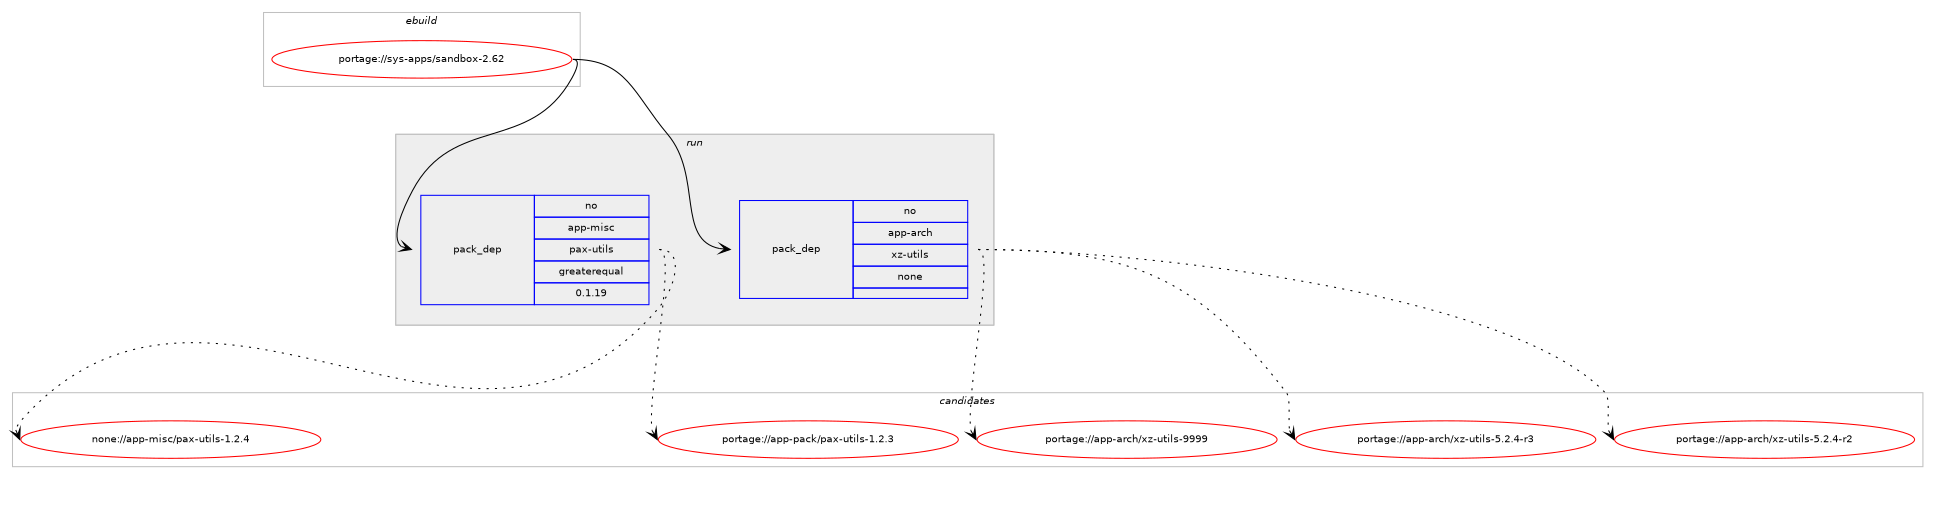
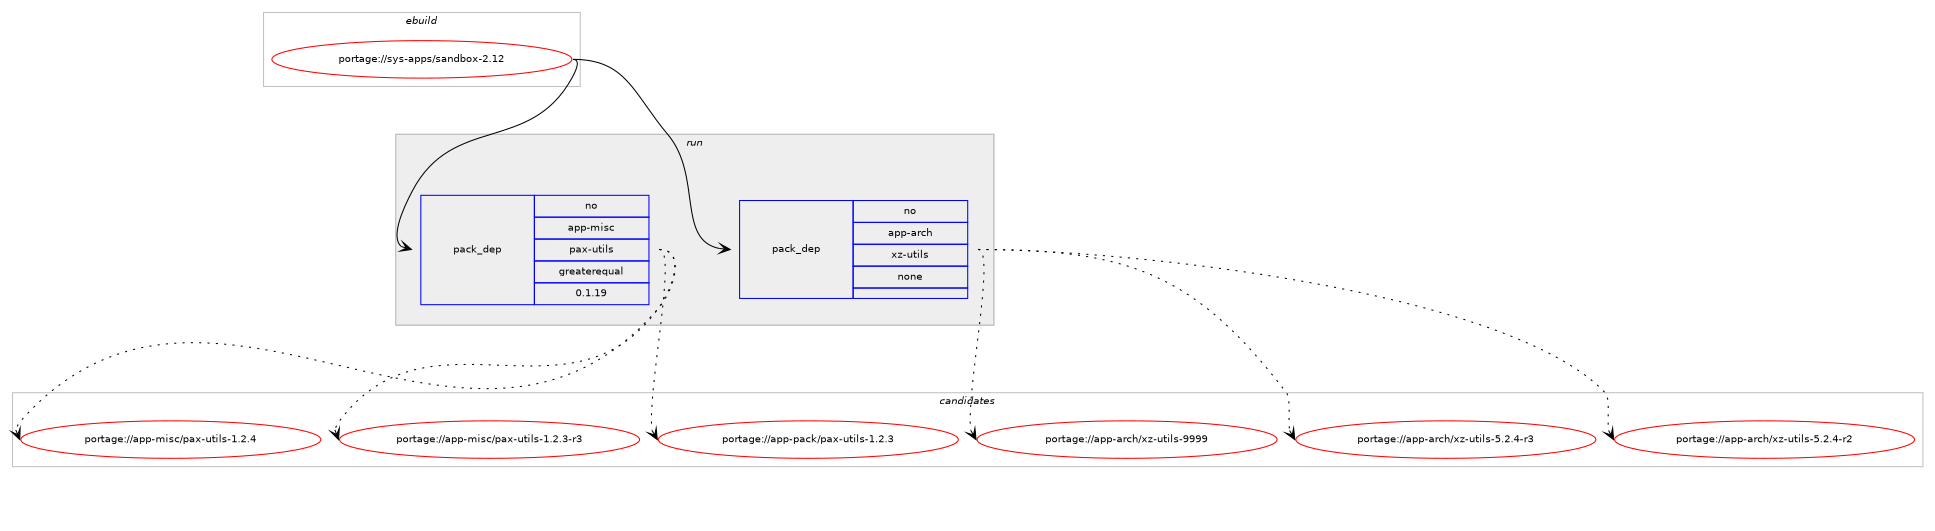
(422, 59) -> (422, 59)
(171, 440) -> (171, 440)
none -> (490, 440)
